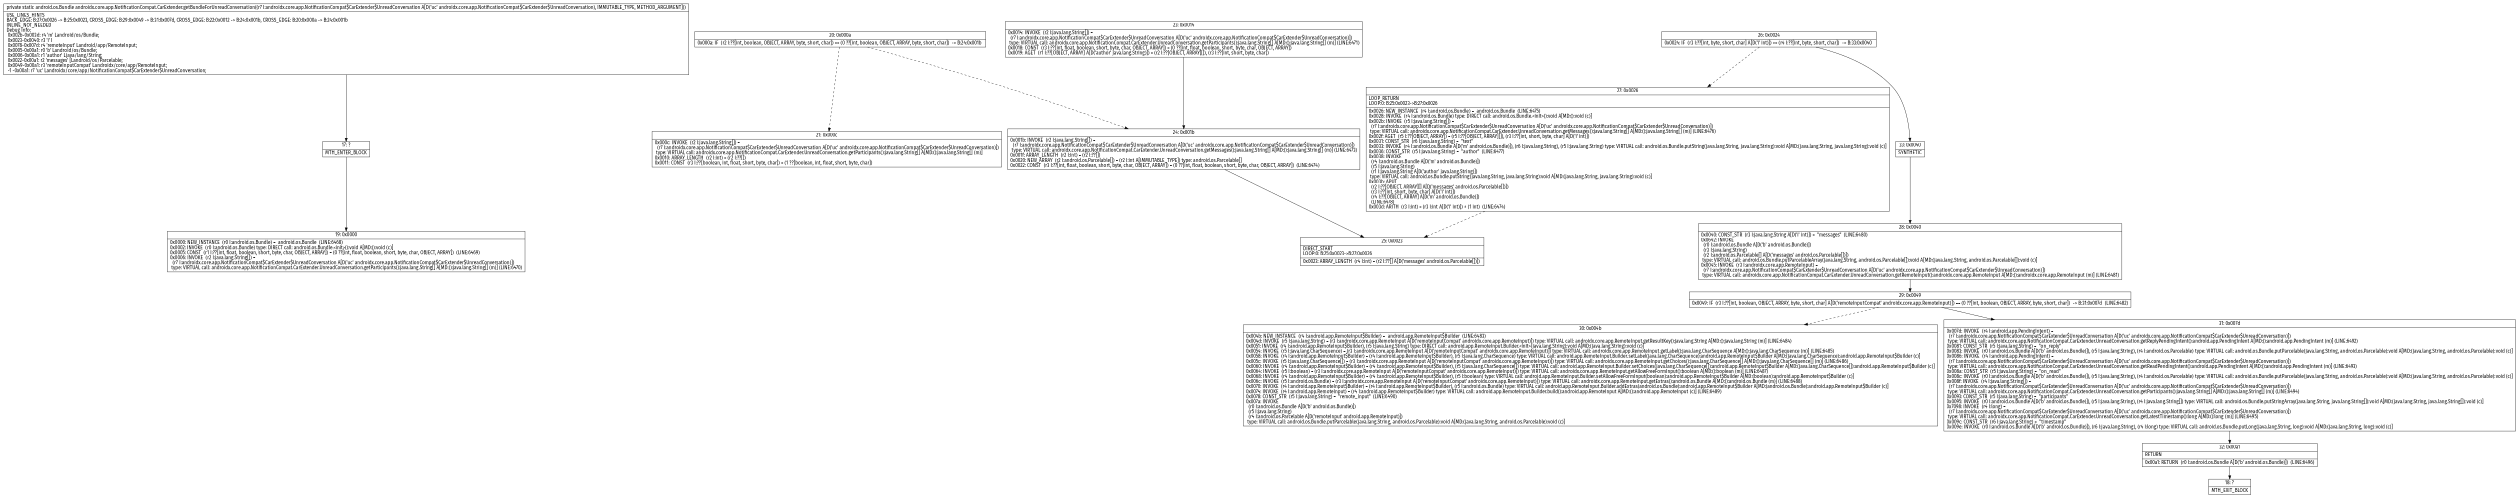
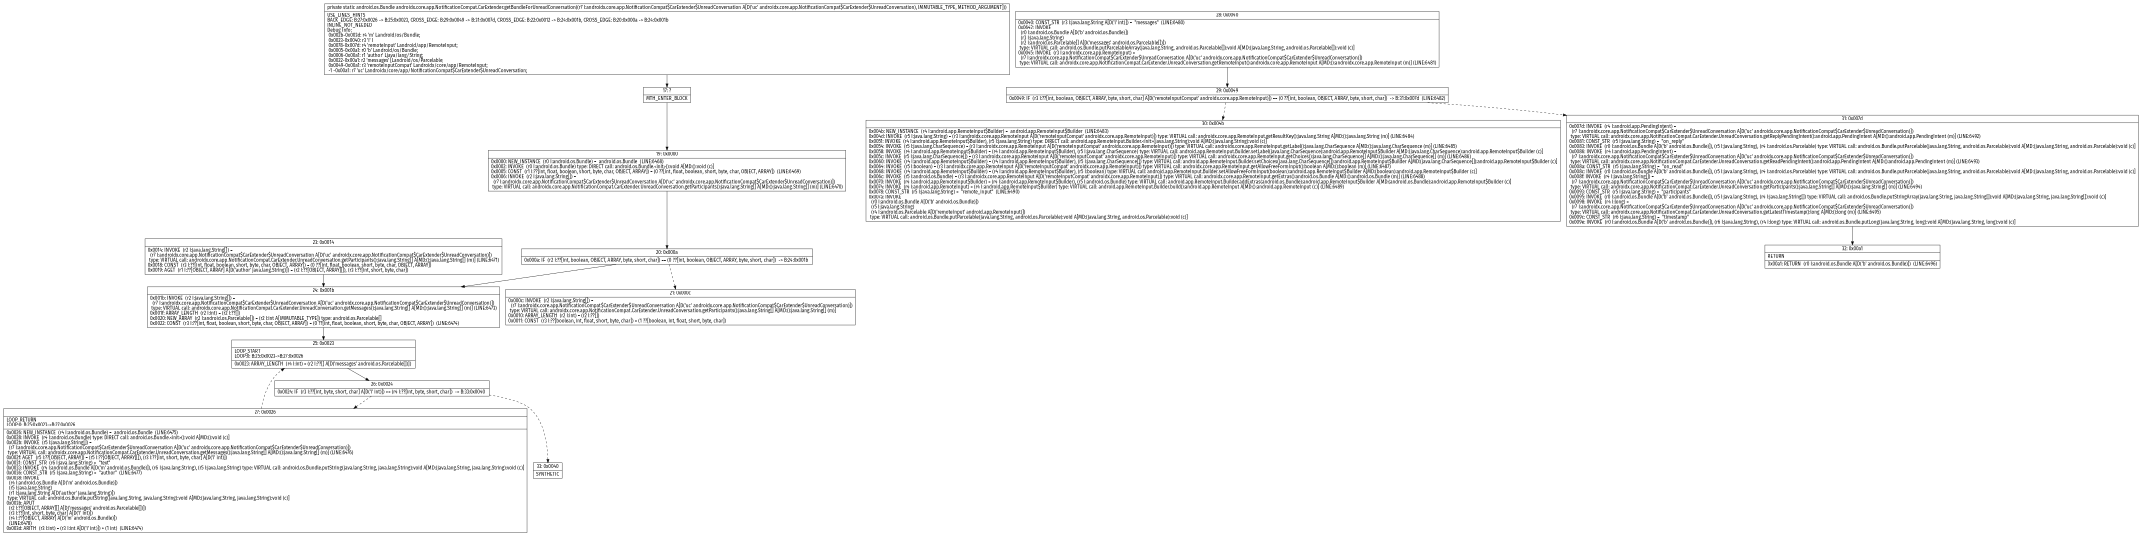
(1880, 76) -> (534, 413)
(997, 85) -> (540, 275)
(1910, 189) -> none
none -> (667, 218)
(1318, 249) -> (248, 351)
(1966, 313) -> (1495, 108)
none -> (357, 374)
(1977, 407) -> (1600, 202)
(2230, 487) -> none
